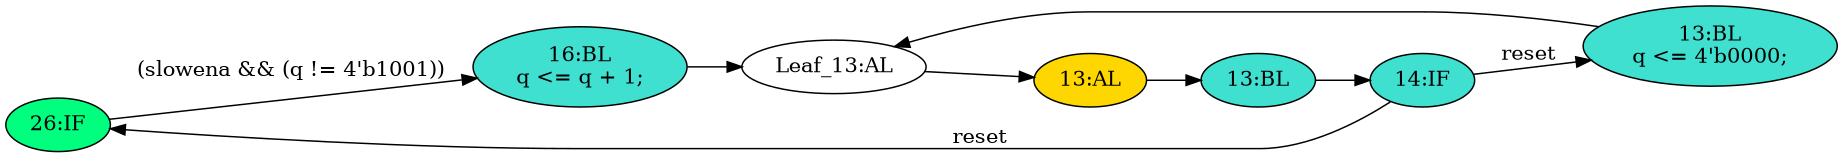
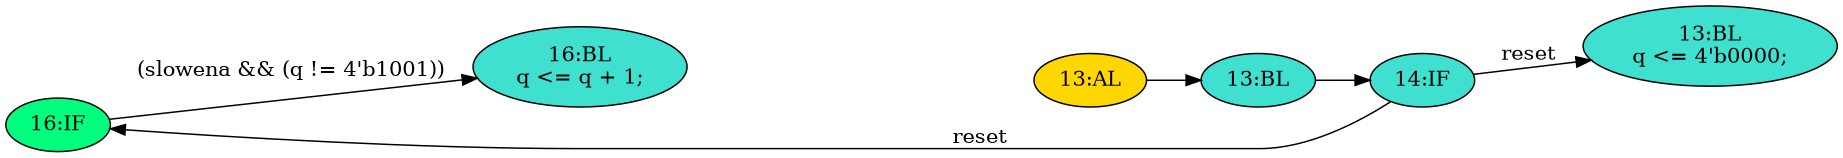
(834, 67) -> none
(58, 125) -> (58, 125)
